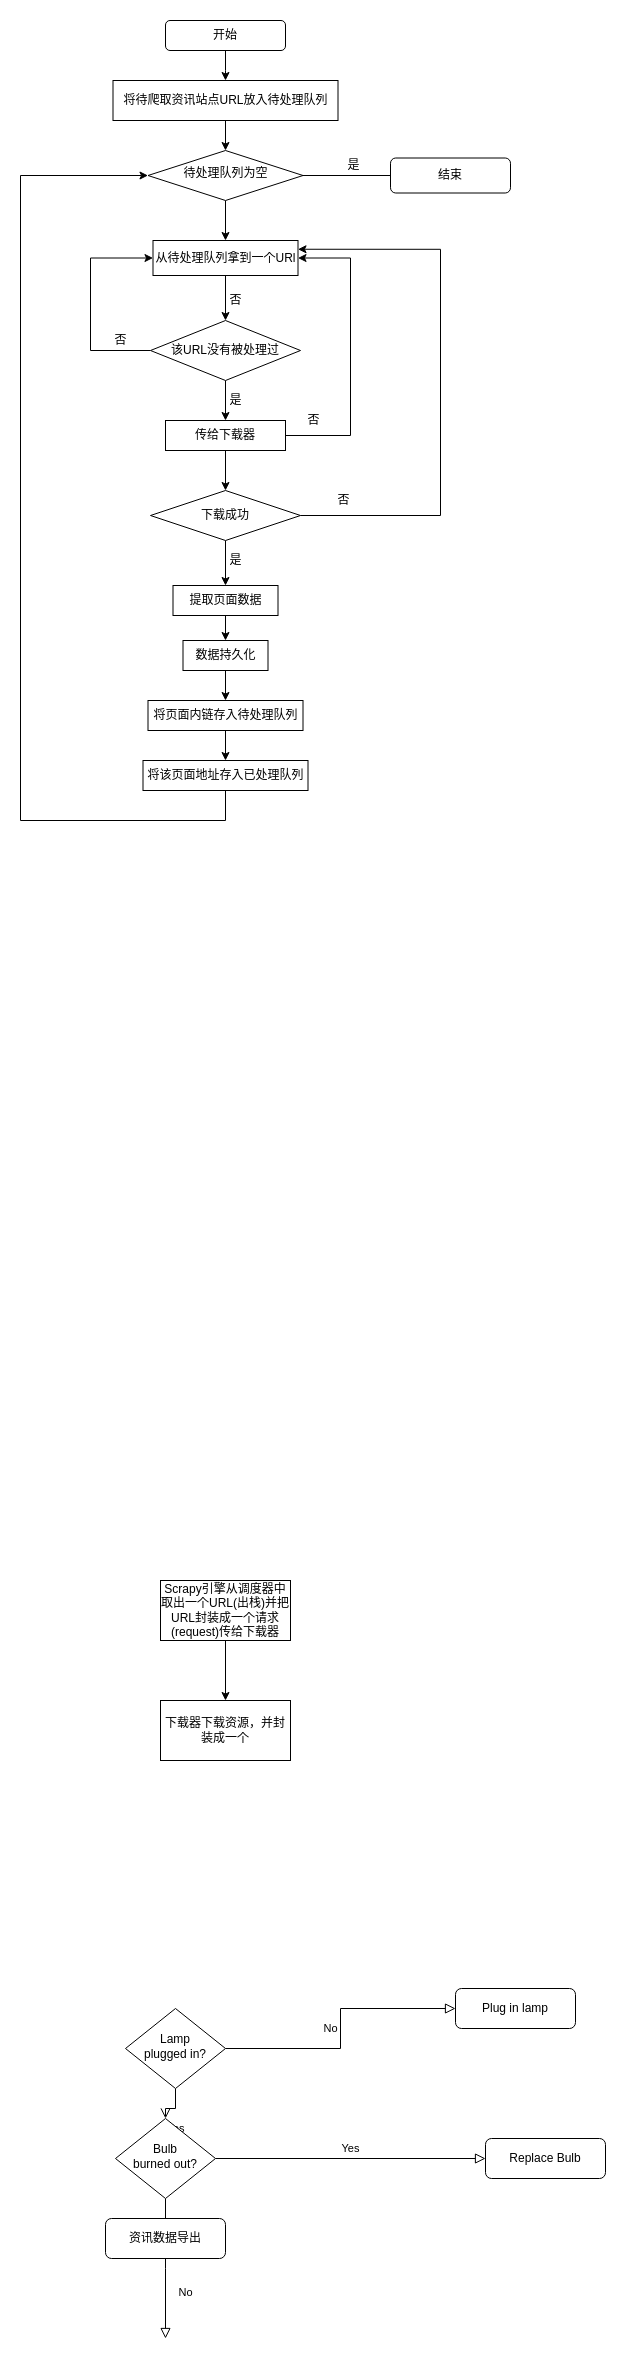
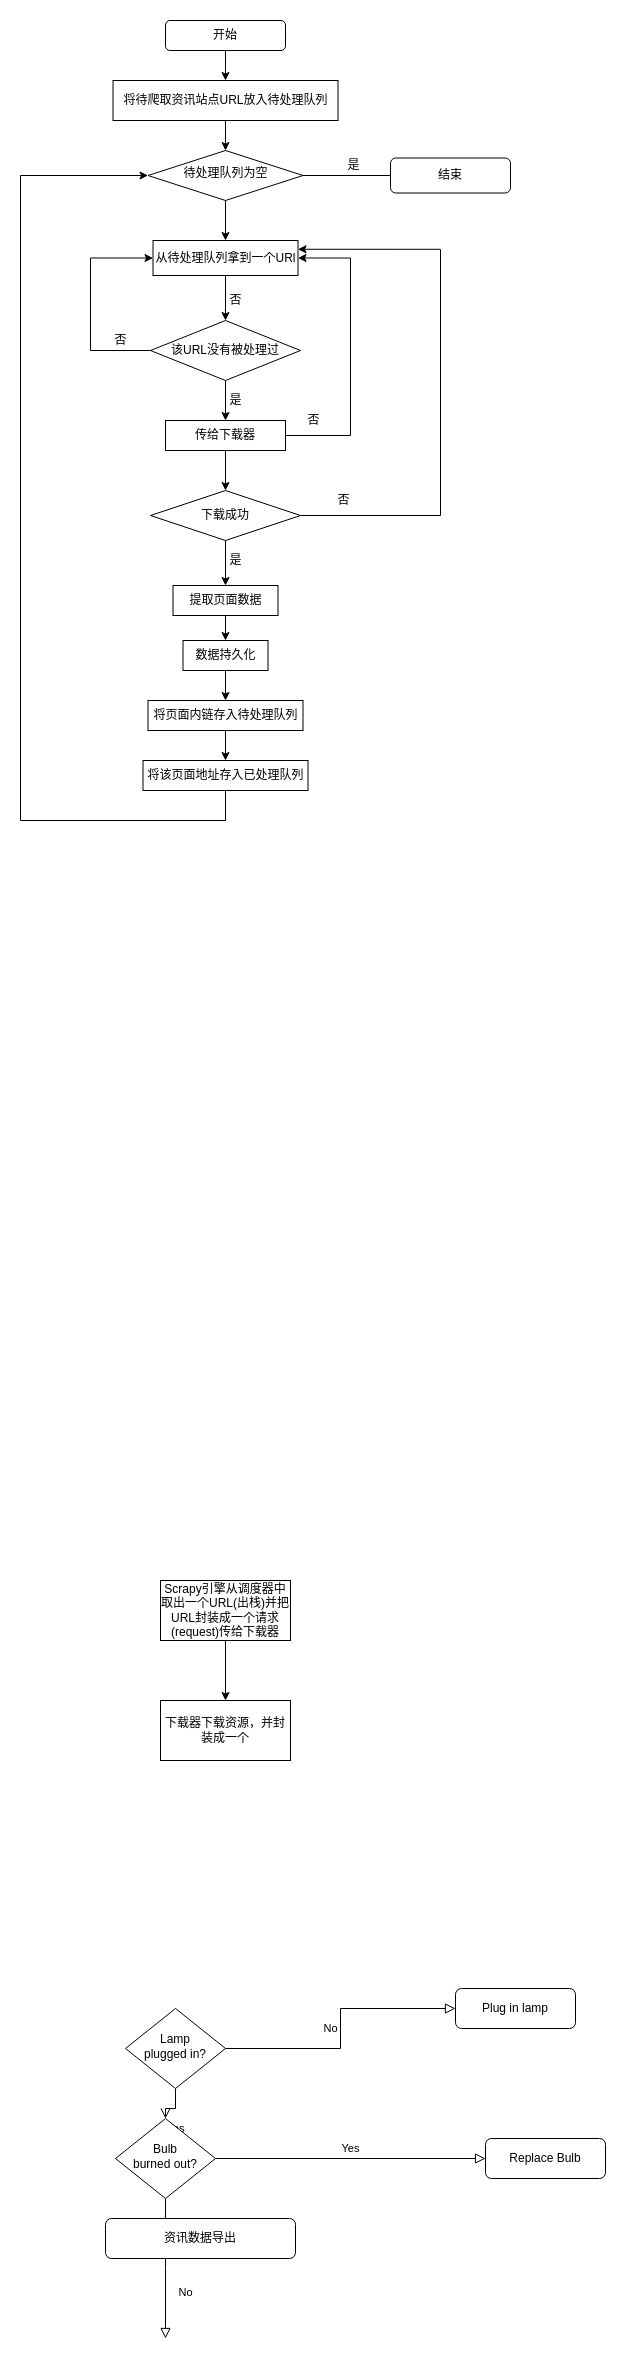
(166, 2239) -> (201, 2239)
